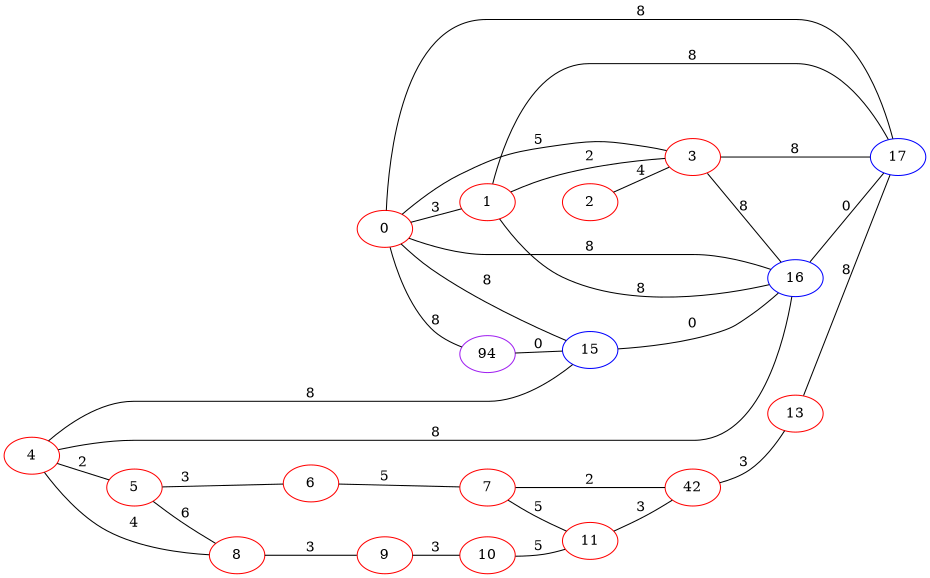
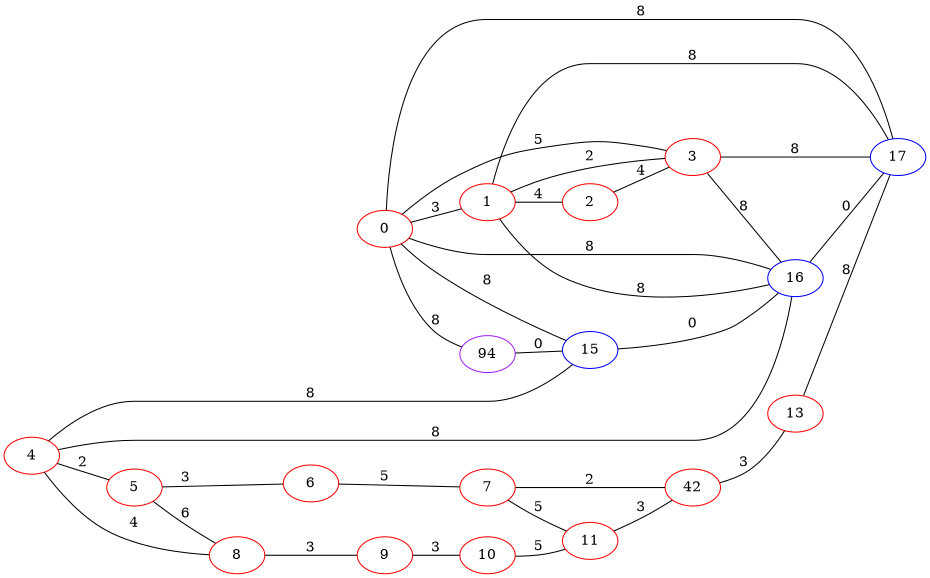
none -> (539, 202)
